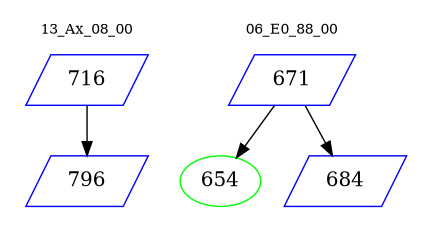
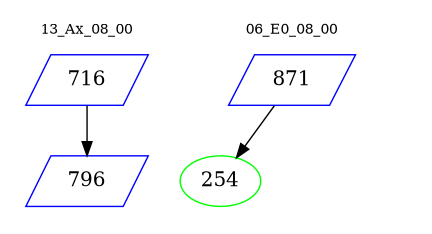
(292, 30) -> (292, 30)
(292, 80) -> (292, 80)
(220, 181) -> (220, 181)
(345, 181) -> none
